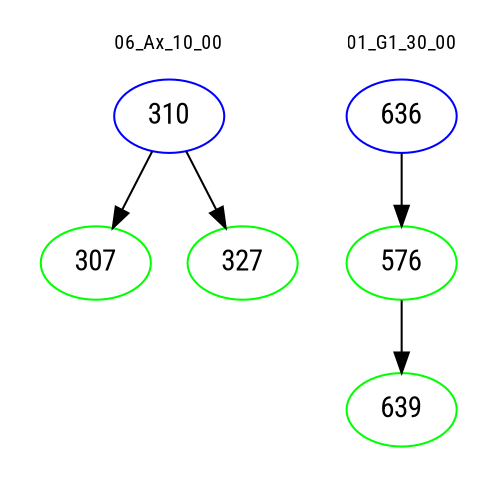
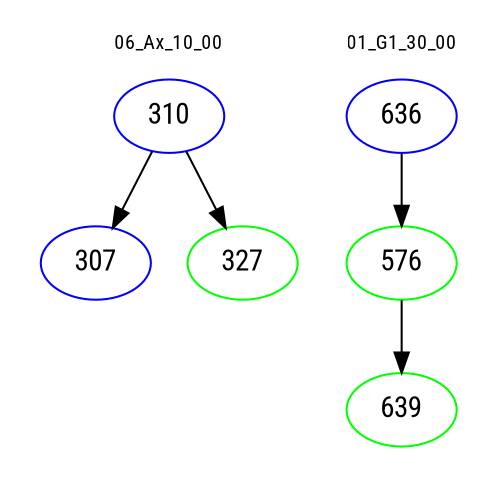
(96, 263) -> (96, 263)
